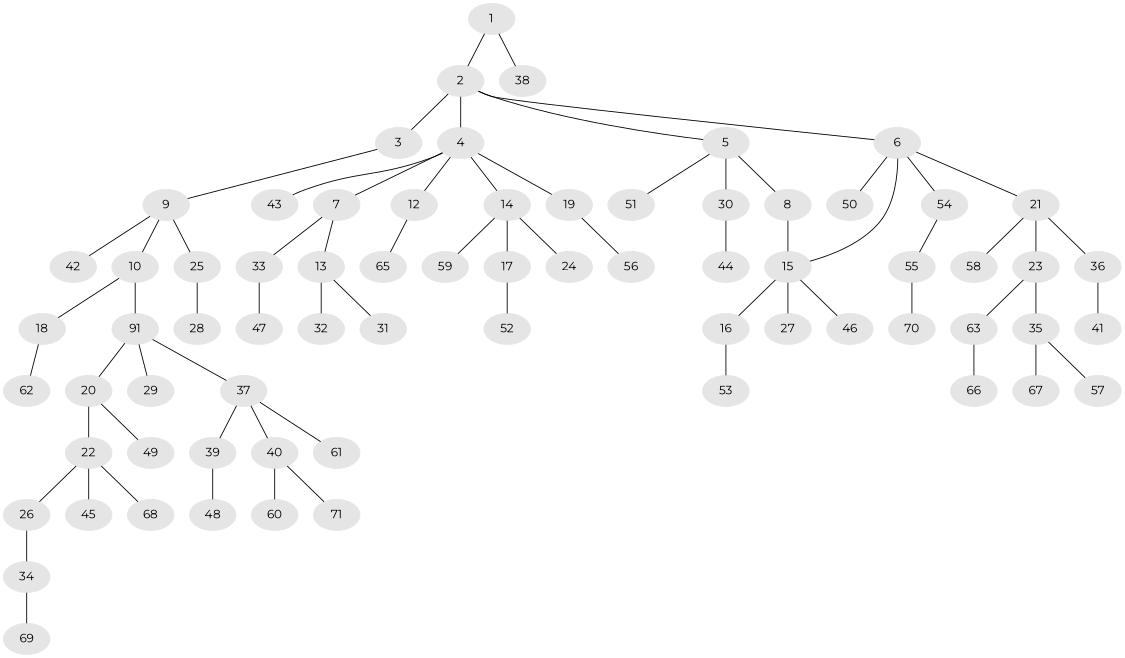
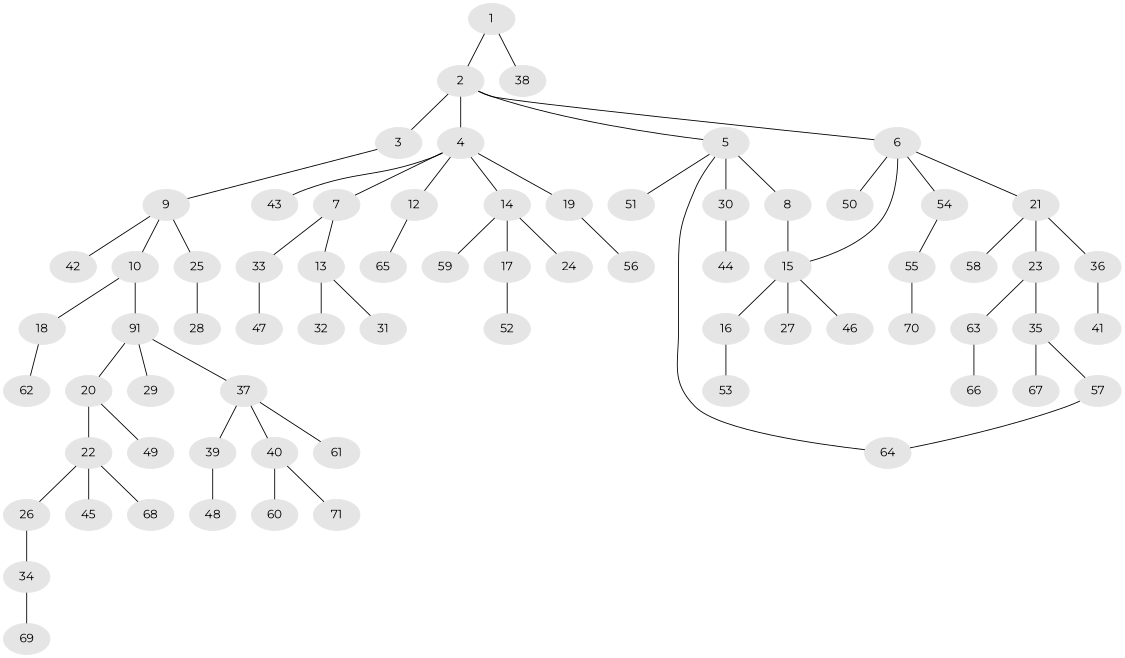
none -> (888, 453)
